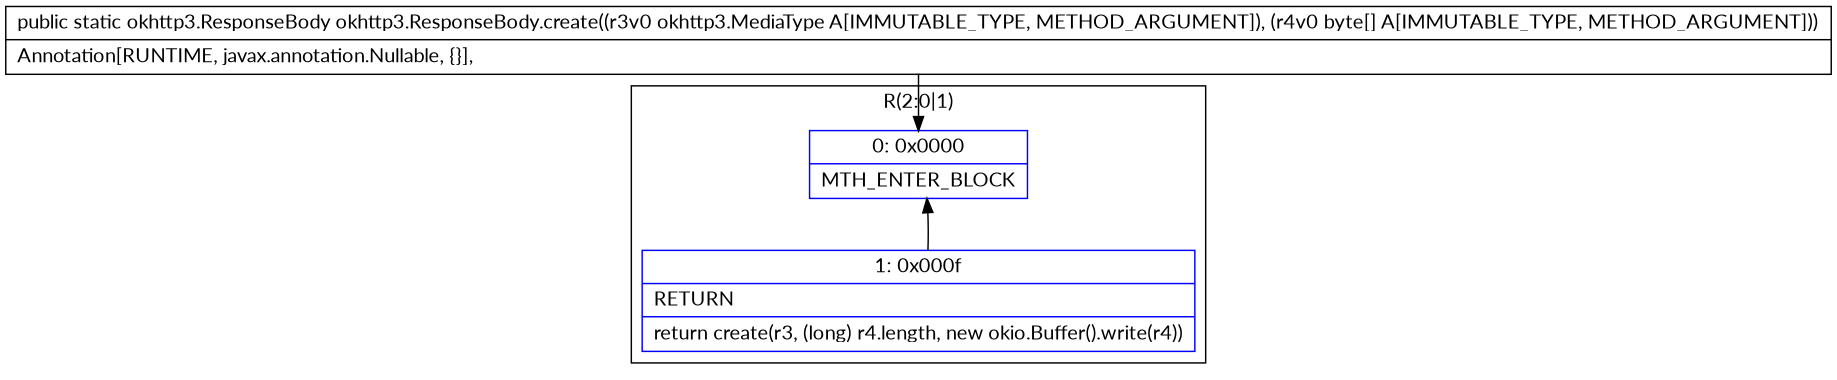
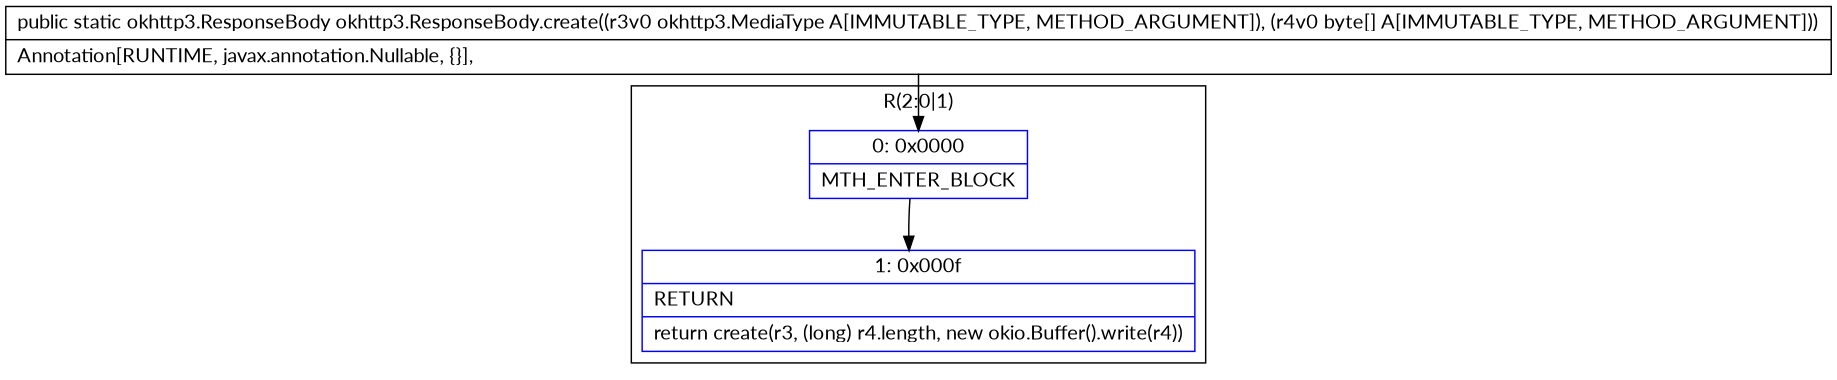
(928, 232) -> (909, 217)
